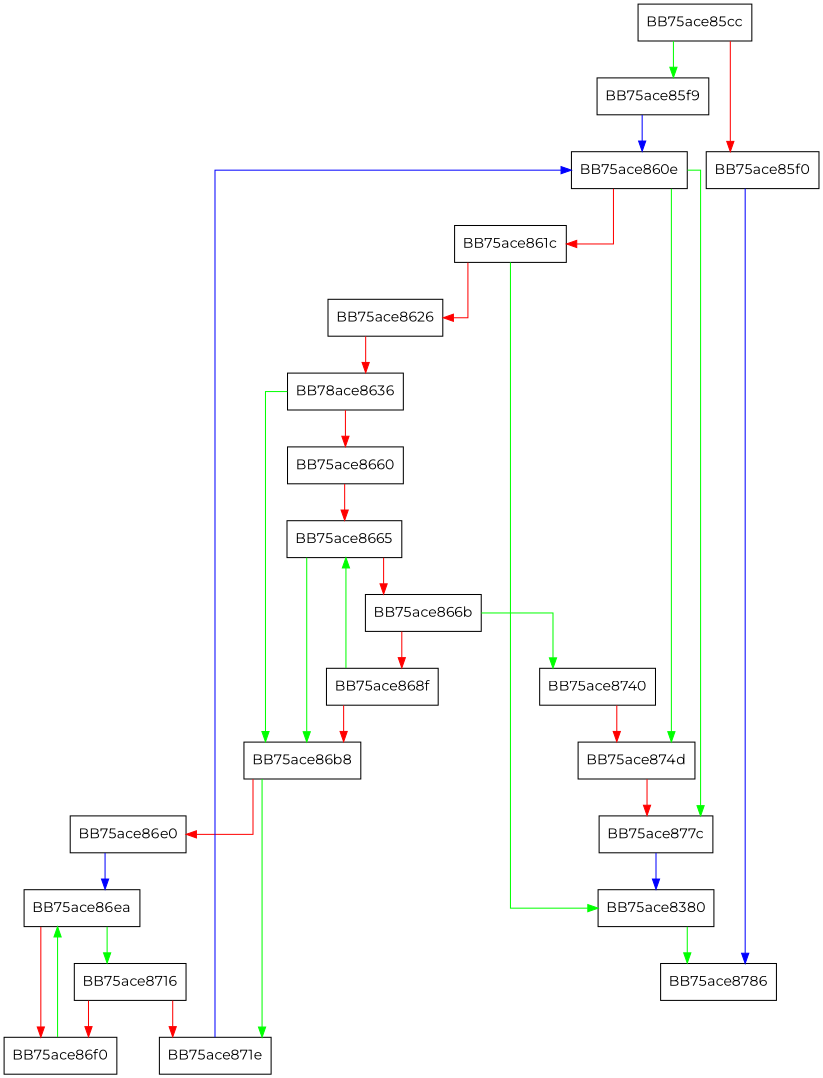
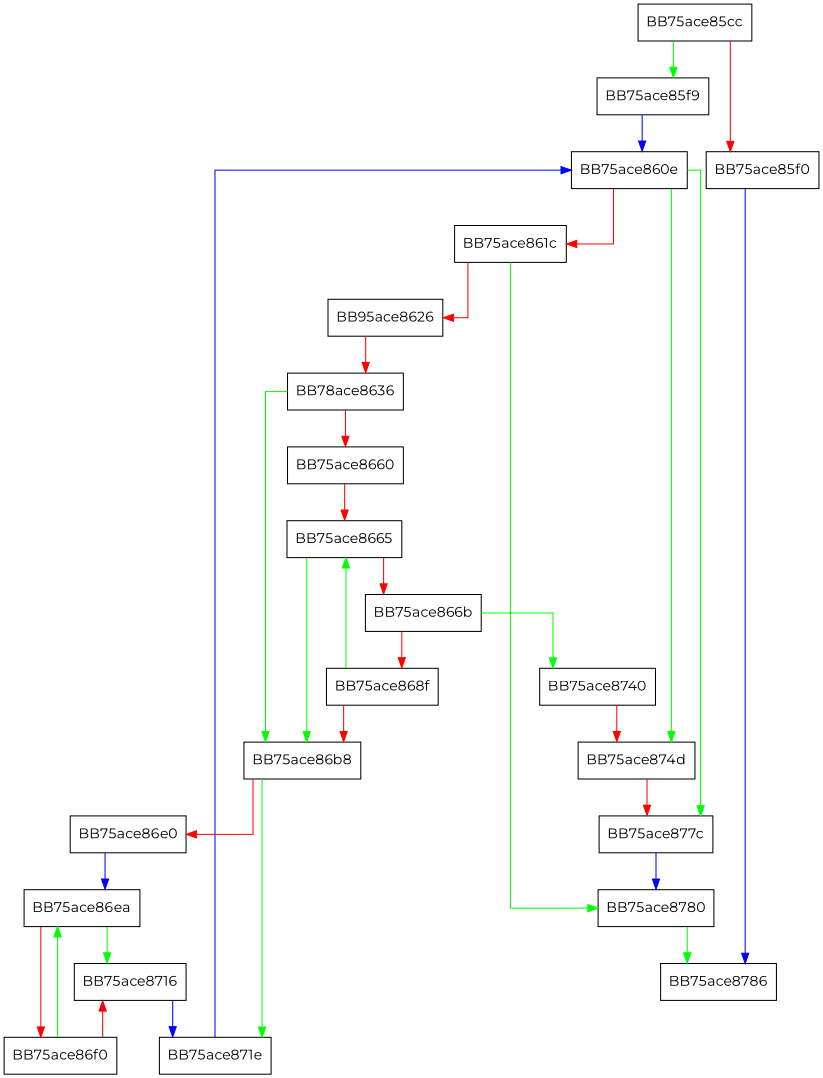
(385, 318) -> (385, 318)
(656, 908) -> (656, 908)
(88, 1014) -> (103, 1024)
(173, 1014) -> (173, 1014)
